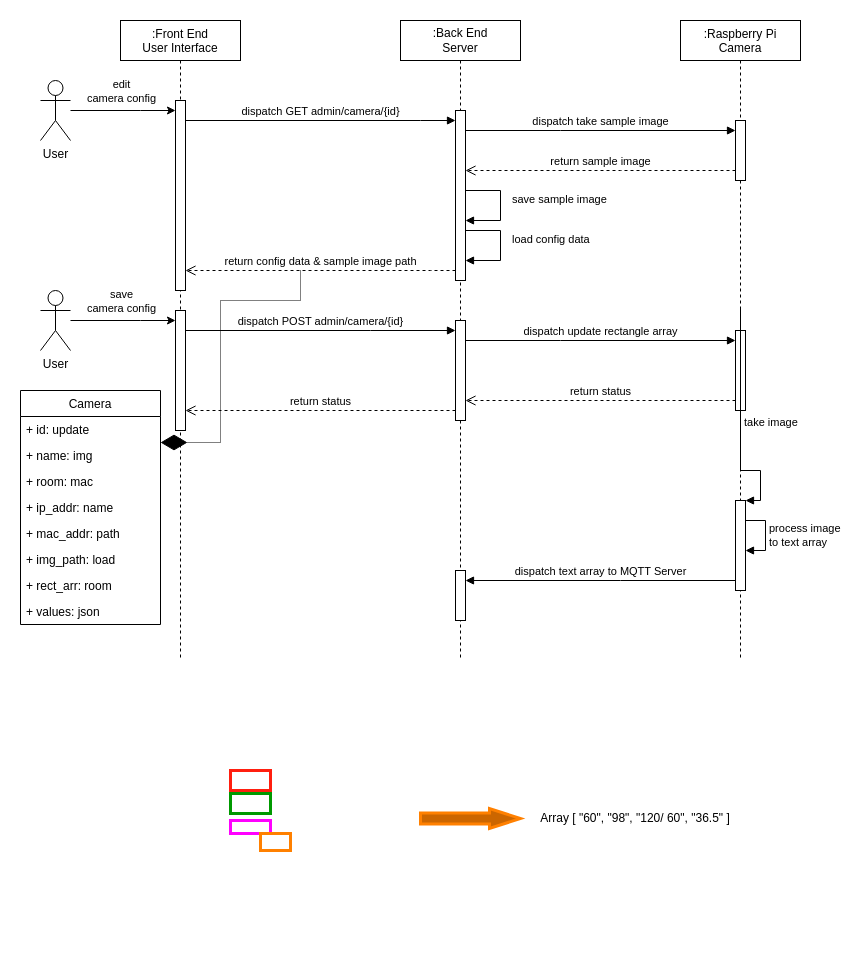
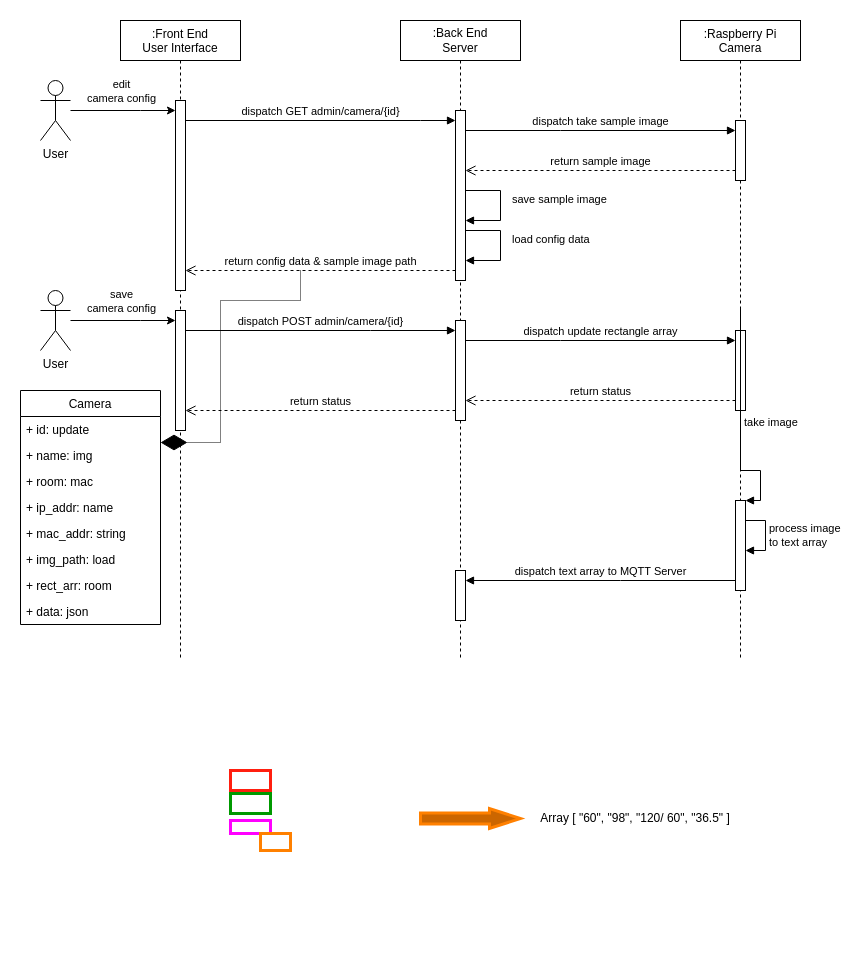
(75, 534) -> (80, 534)
(67, 612) -> (62, 612)
